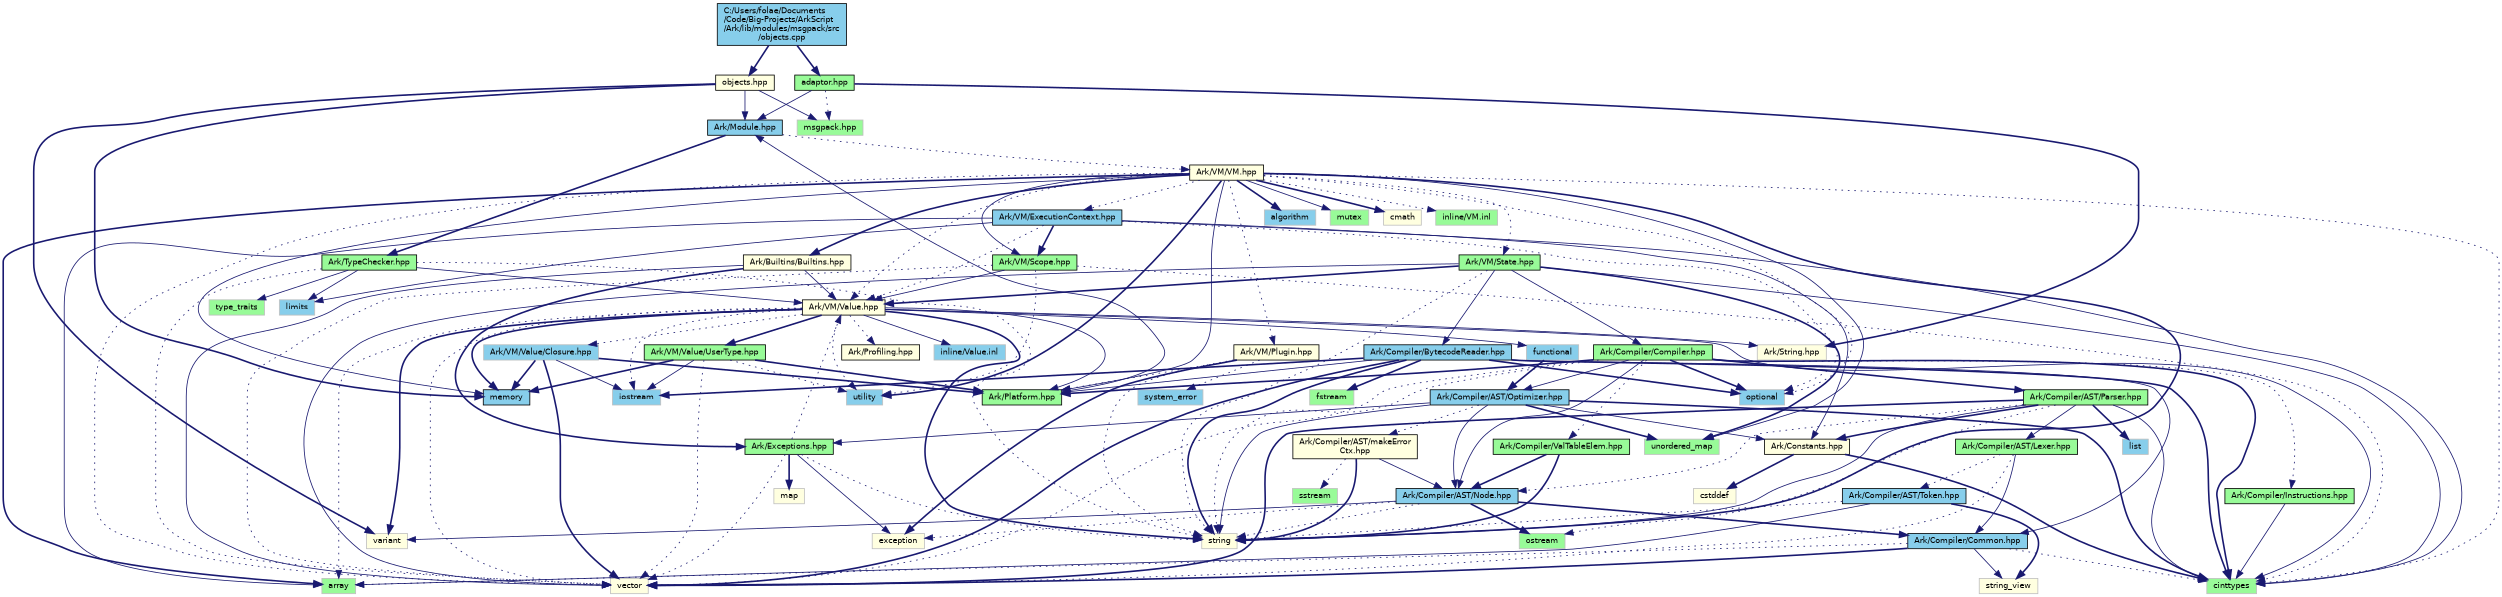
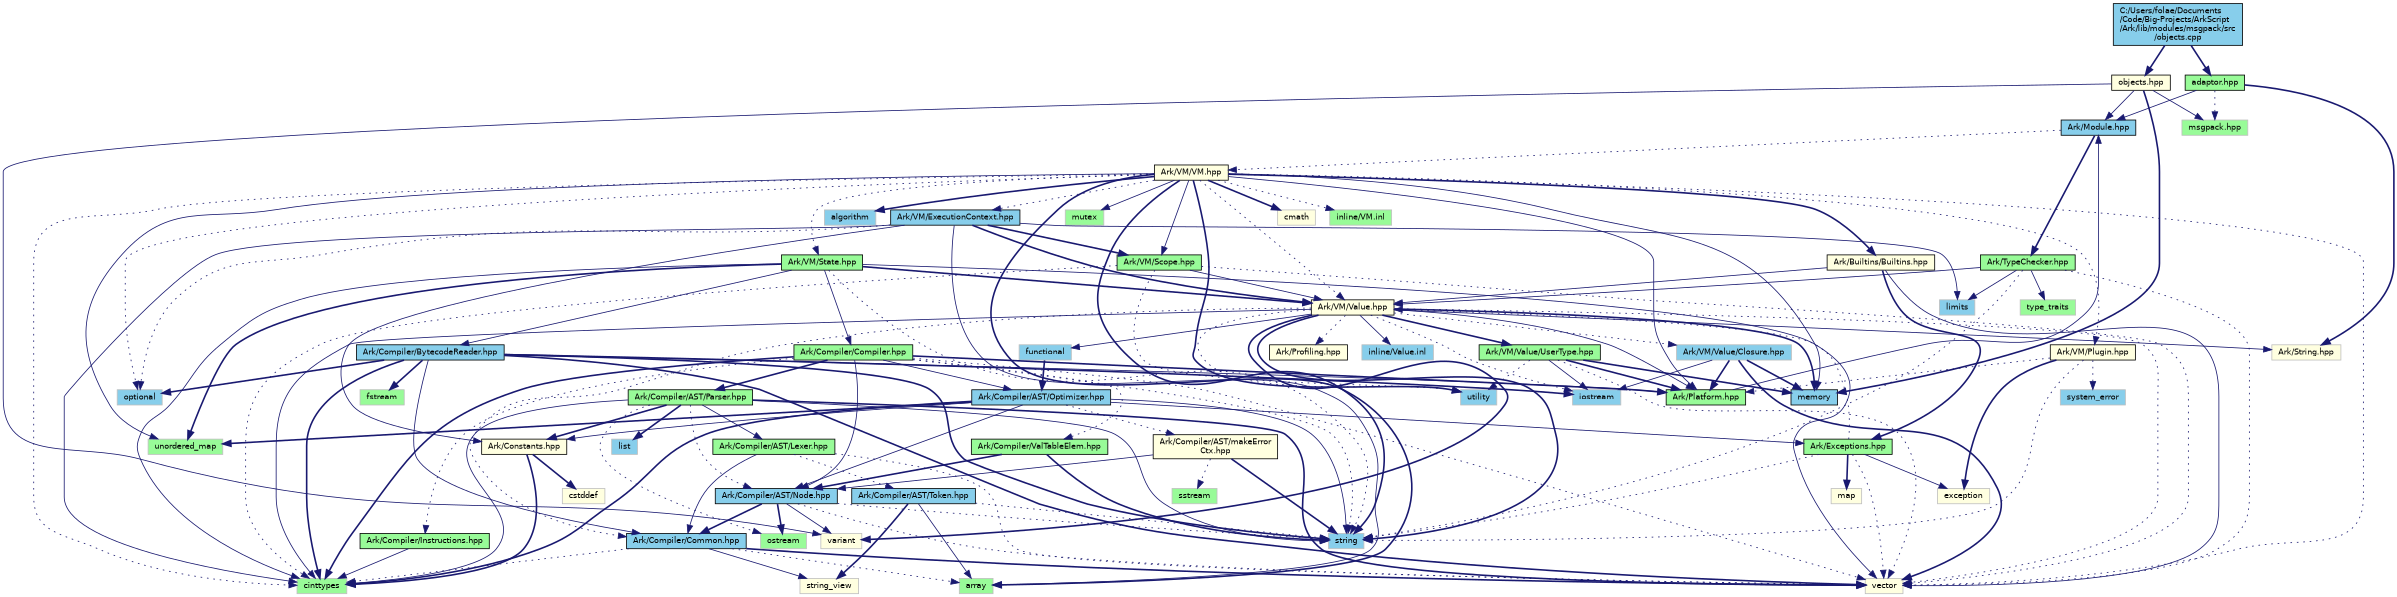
(99, 126) -> (520, 125)
(978, 258) -> (1160, 281)
(405, 343) -> (787, 344)
(1704, 373) -> none
(1176, 519) -> (1324, 572)
(1219, 541) -> (1346, 541)
